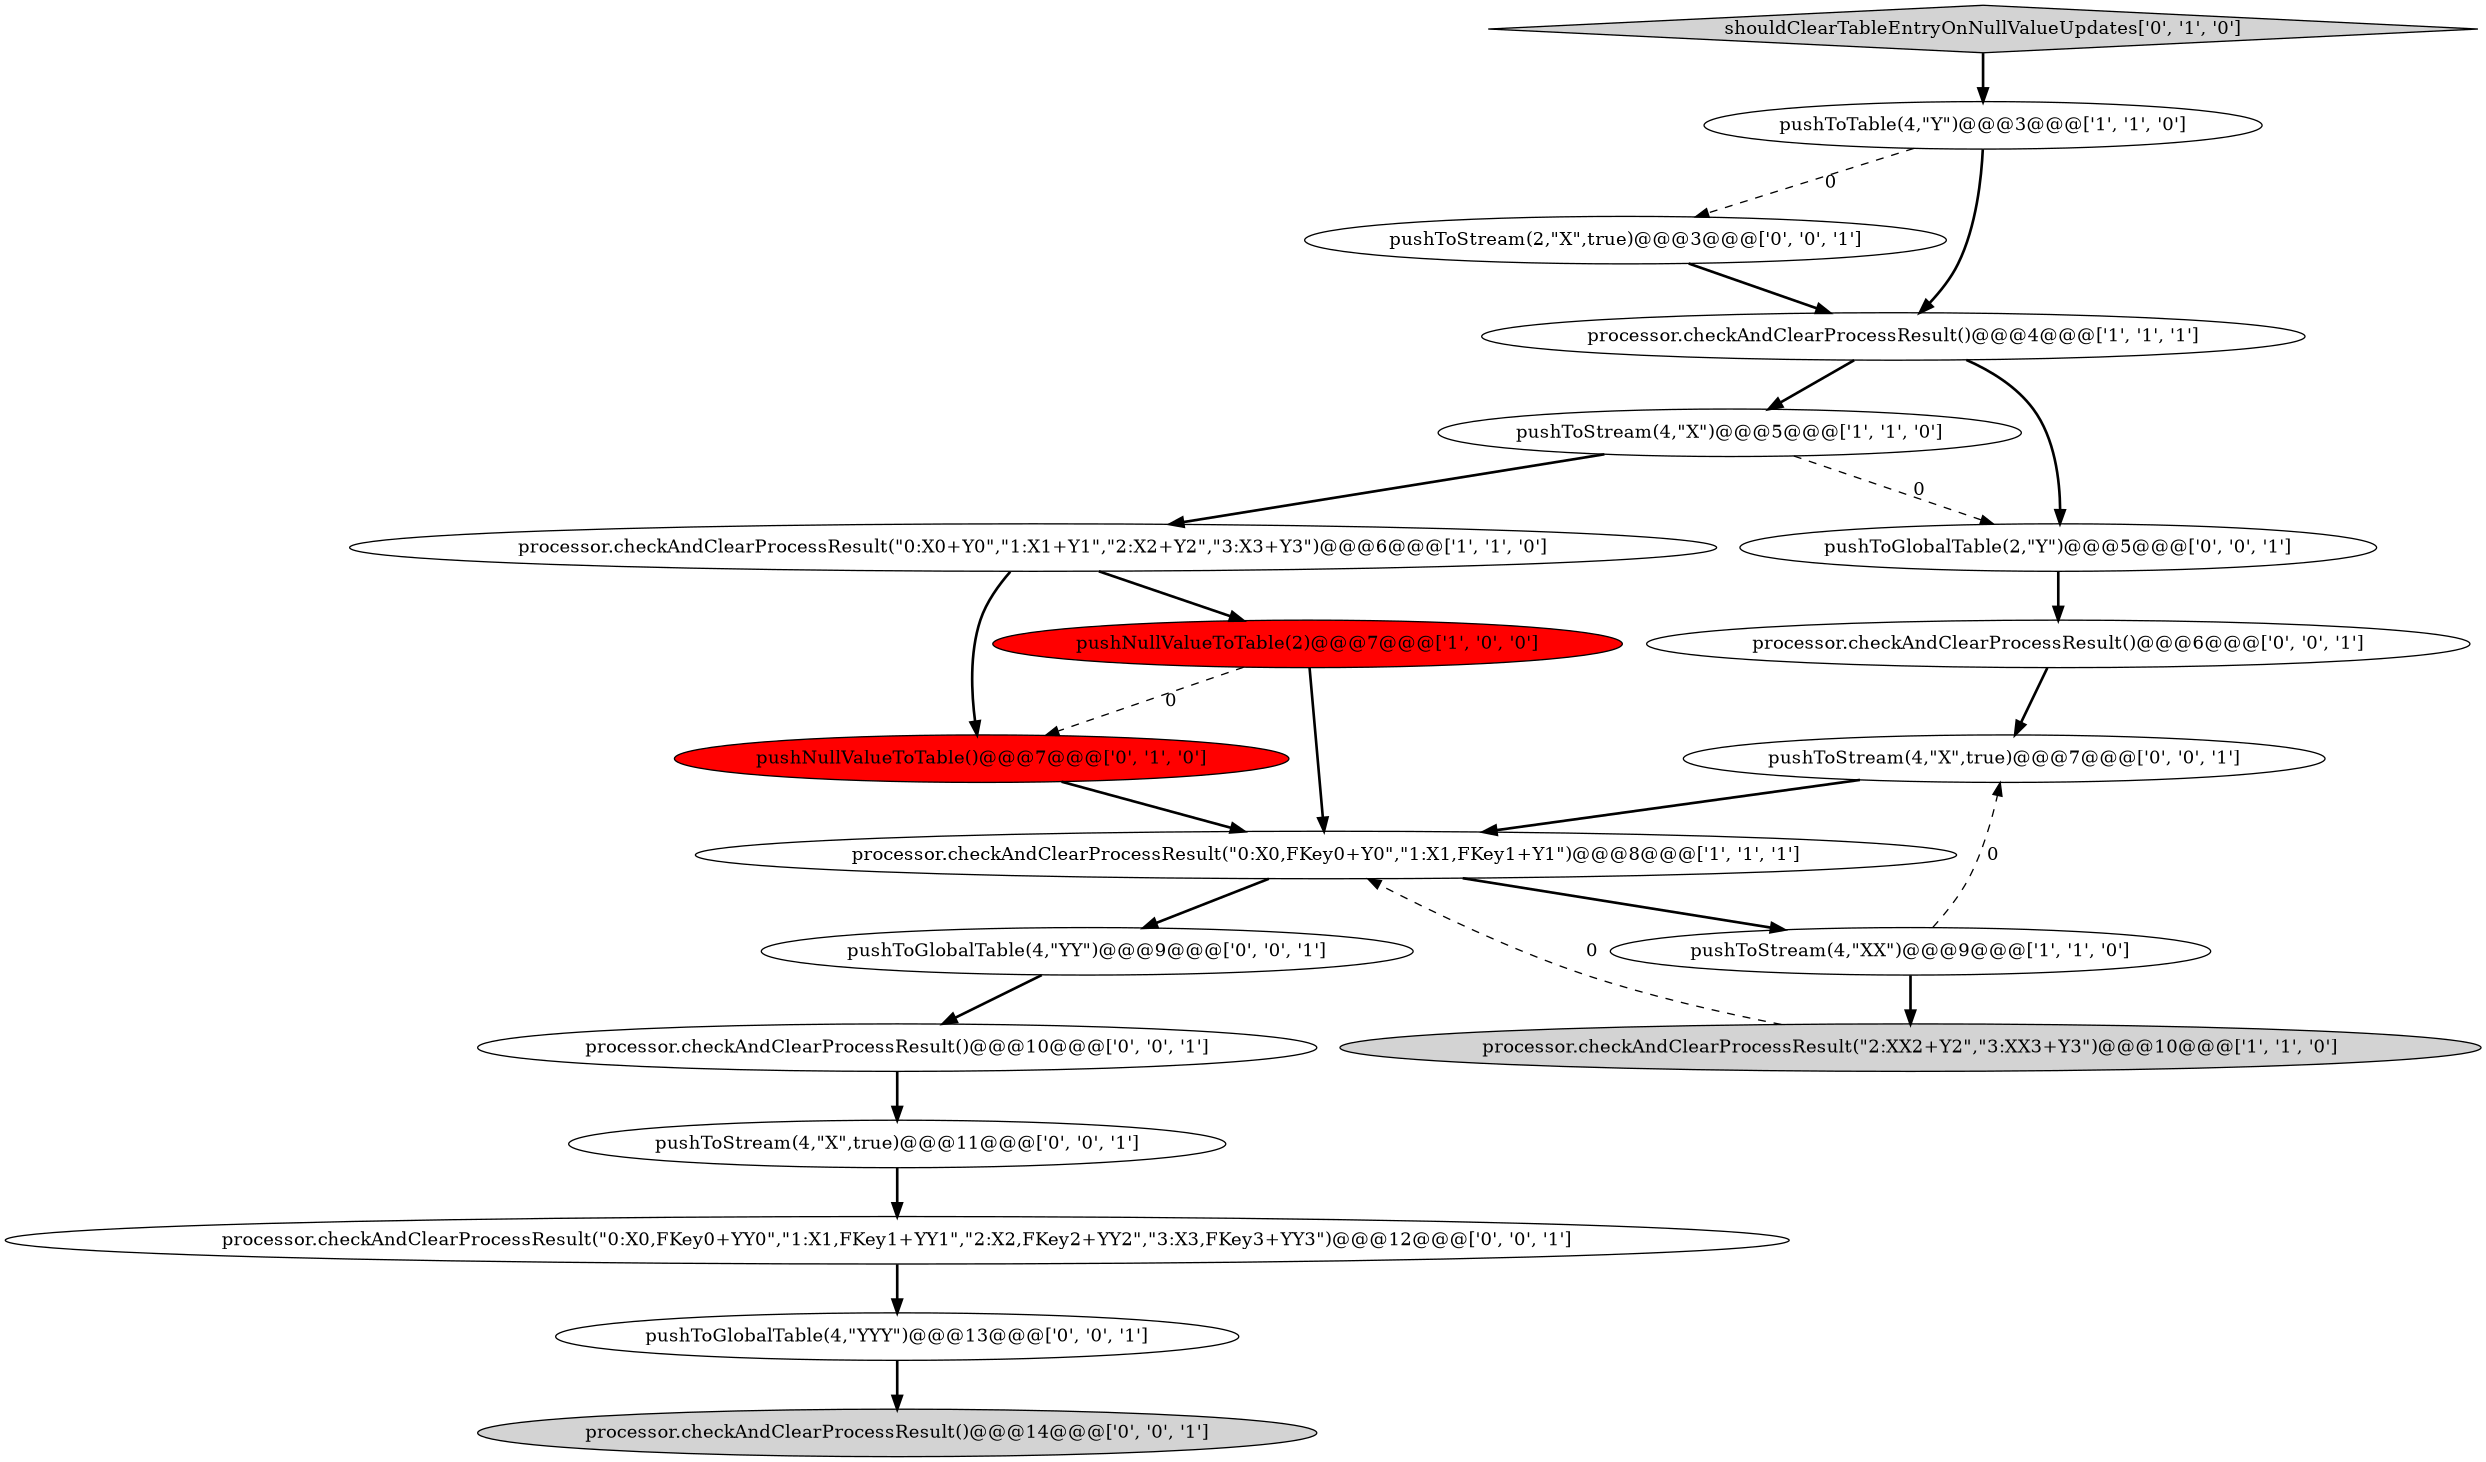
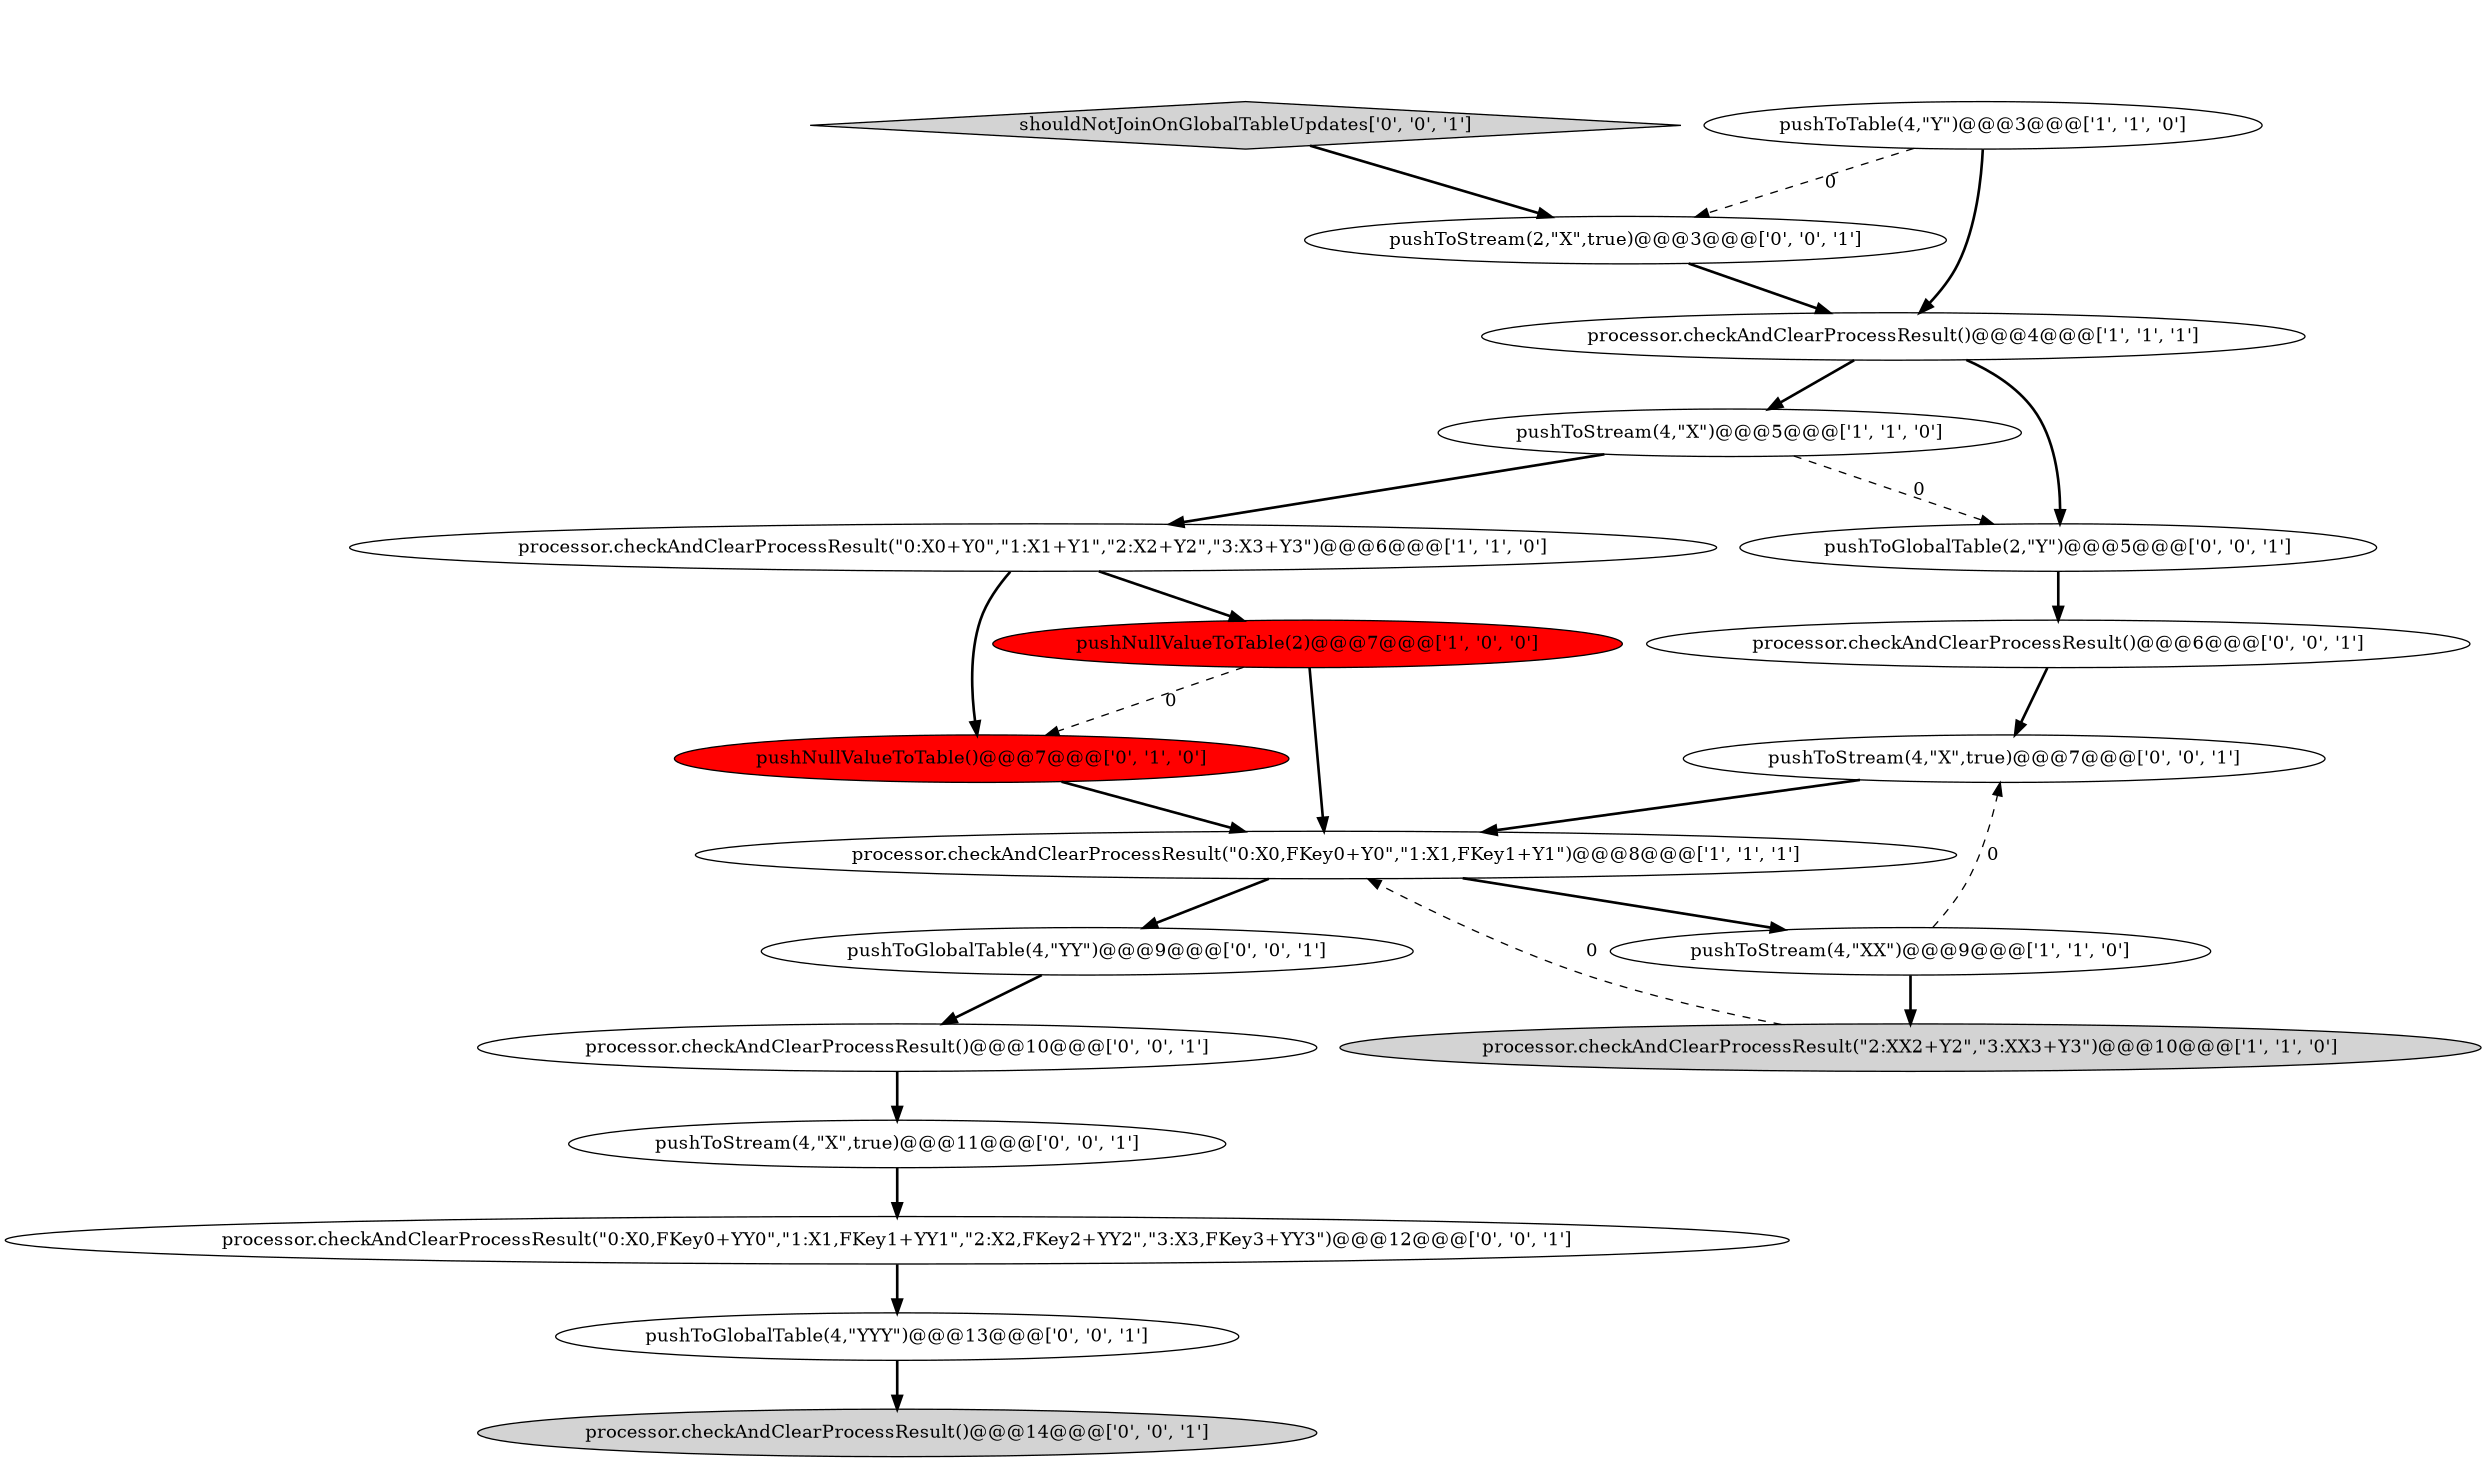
(1983, 29) -> none
none -> (1246, 125)
